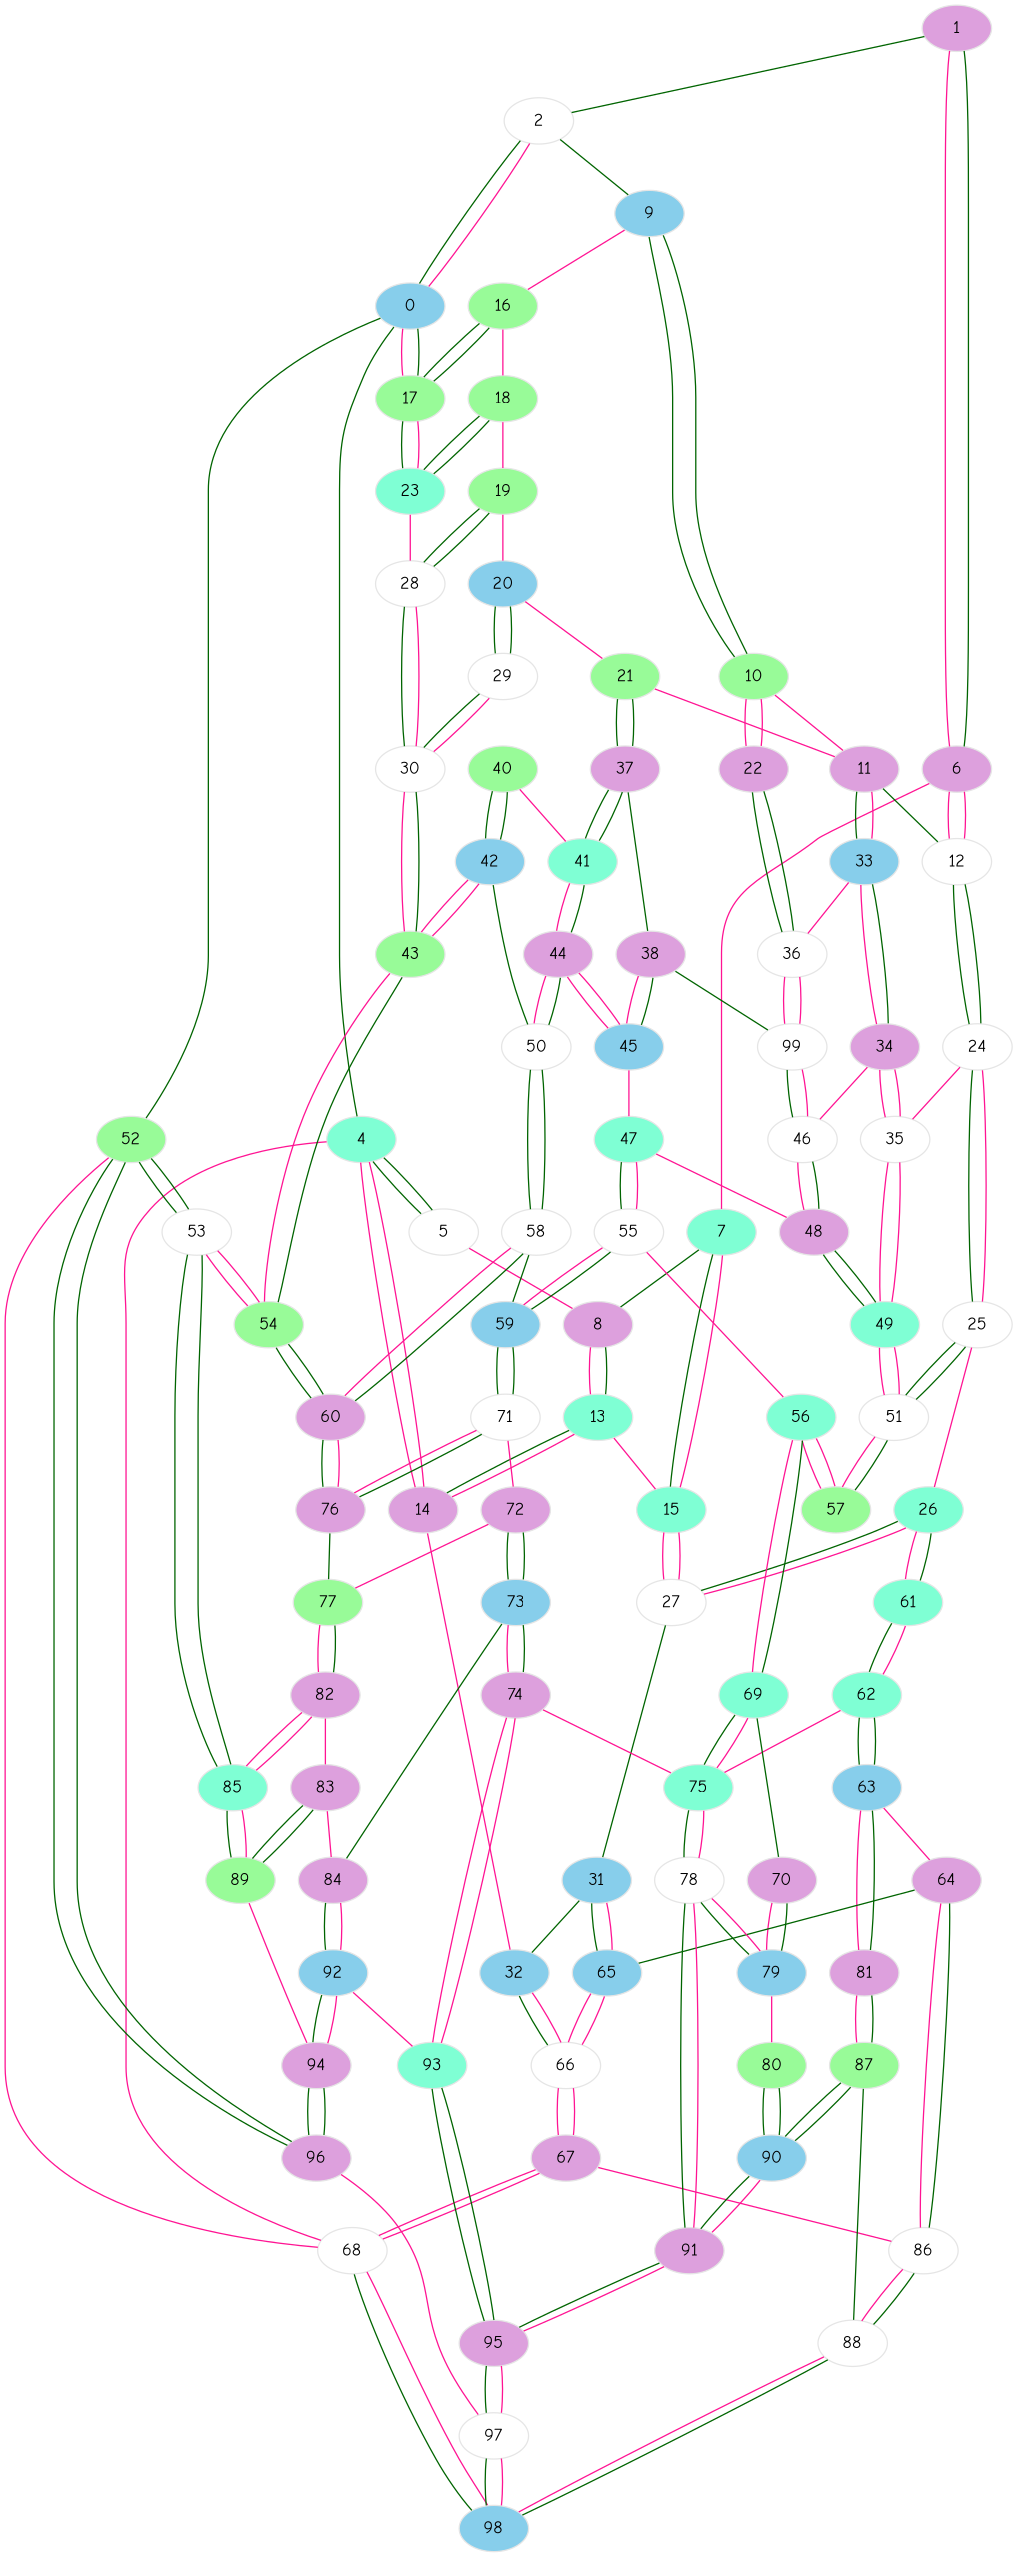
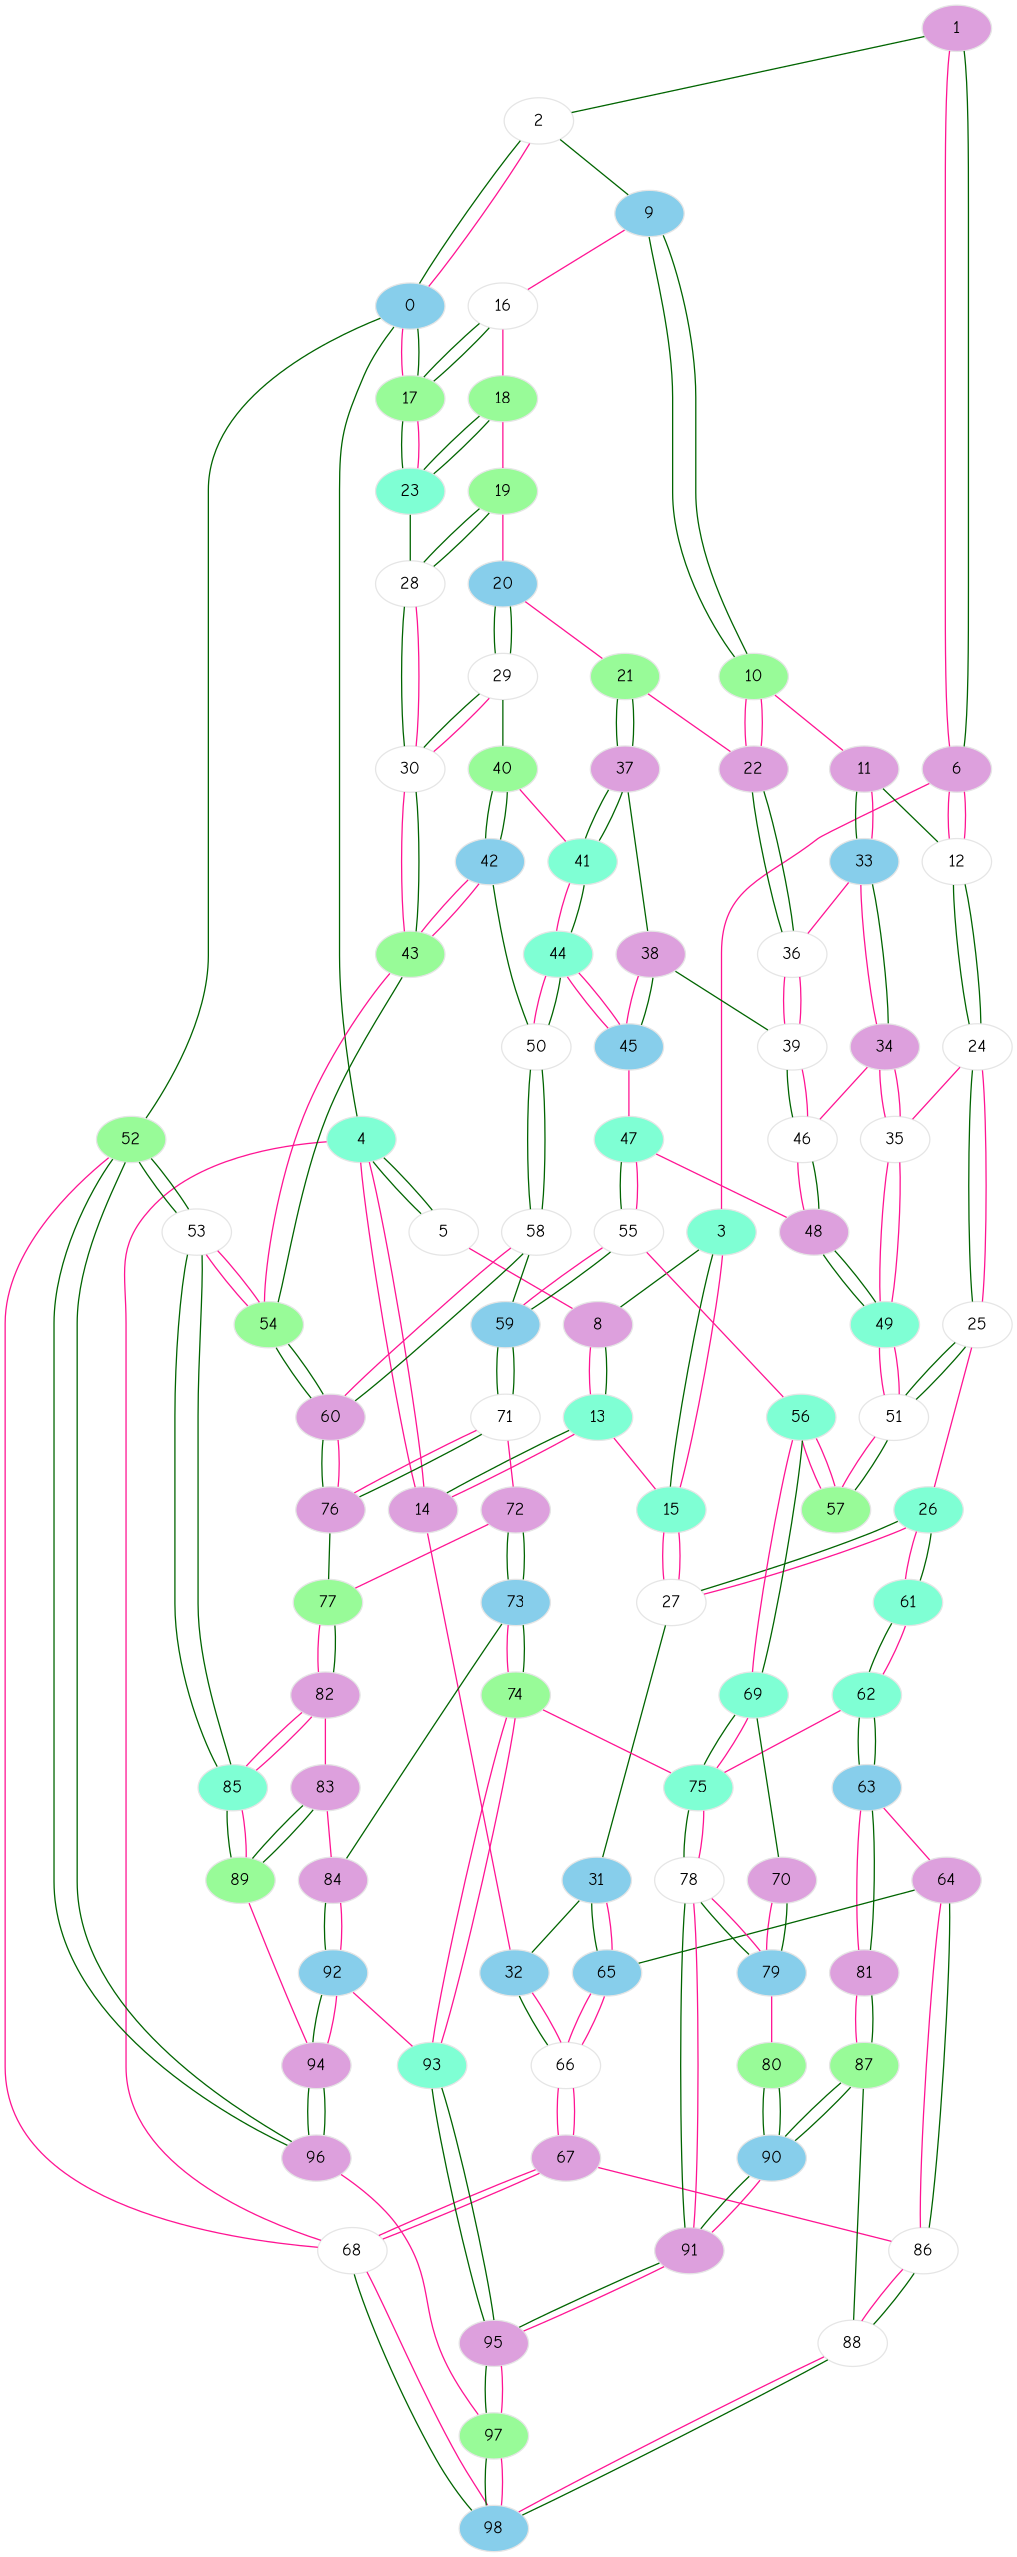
(503, 306) -> (503, 306)
(410, 538) -> (410, 538)
(736, 719) -> (689, 723)
none -> (503, 723)
(558, 954) -> (558, 954)
(792, 1047) -> (792, 1047)
(722, 1232) -> (722, 1232)
(516, 1695) -> (516, 1695)
(494, 2436) -> (494, 2436)
